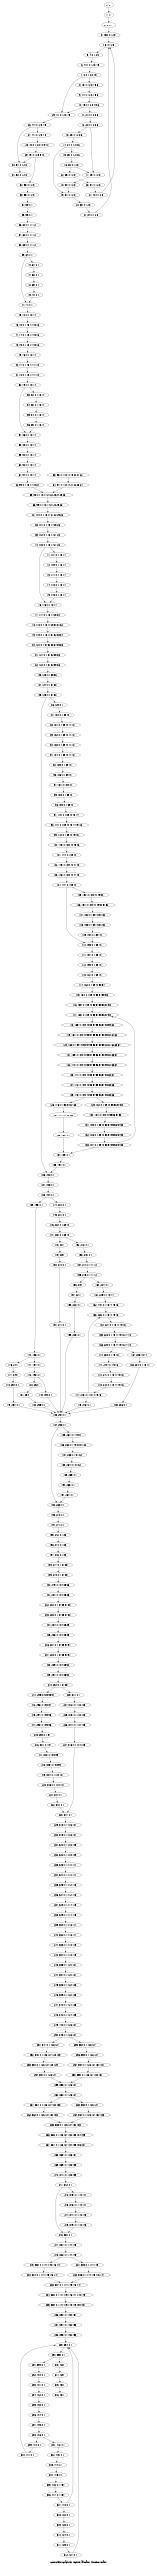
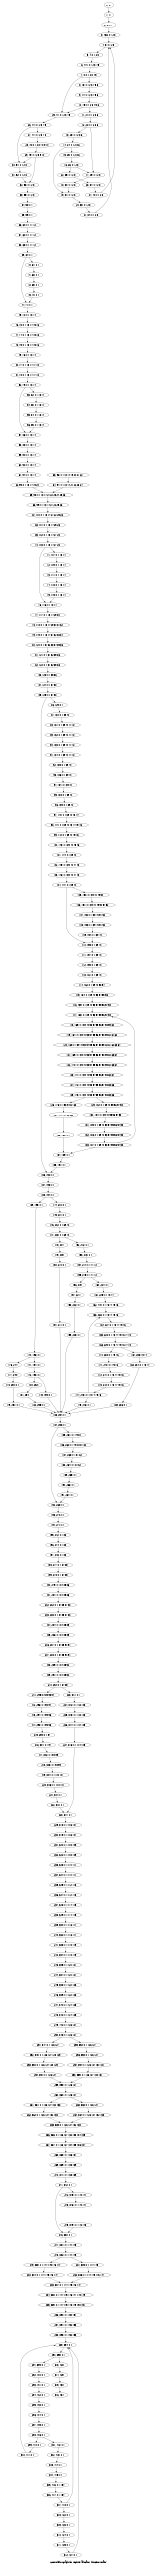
none -> (23, 179)
(76, 2215) -> none
